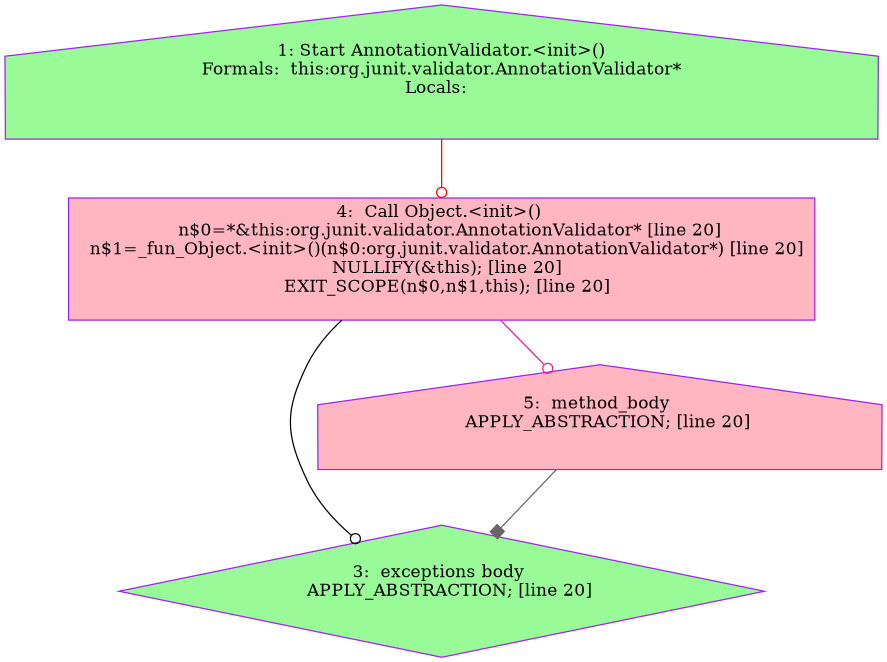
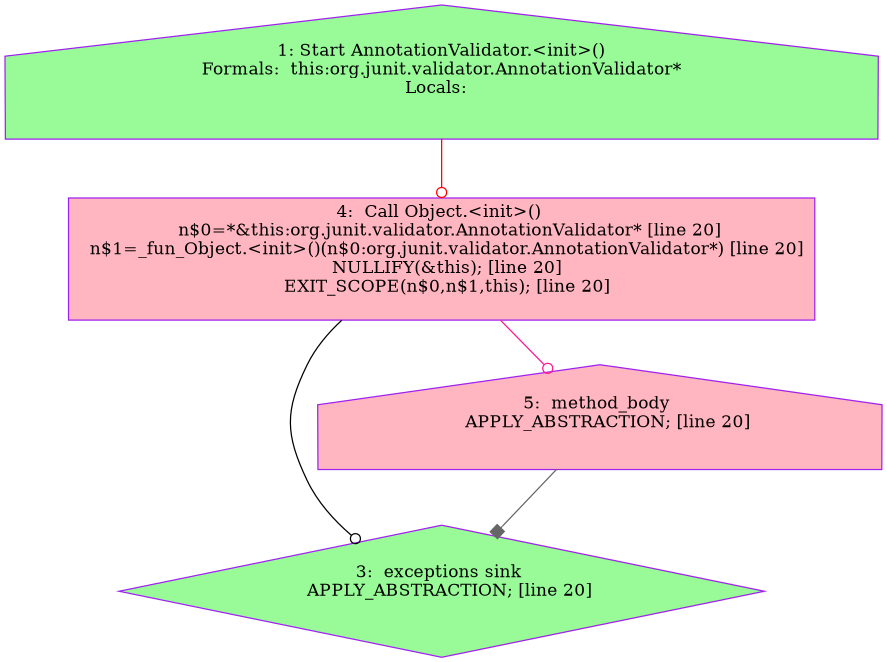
(442, 591) -> (442, 591)
